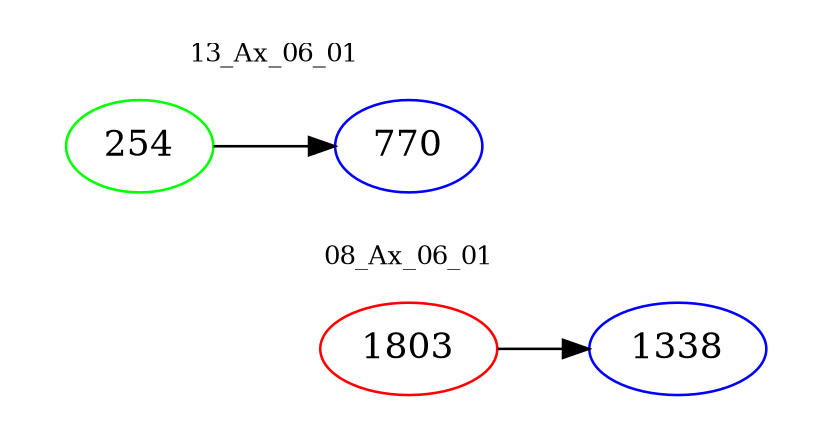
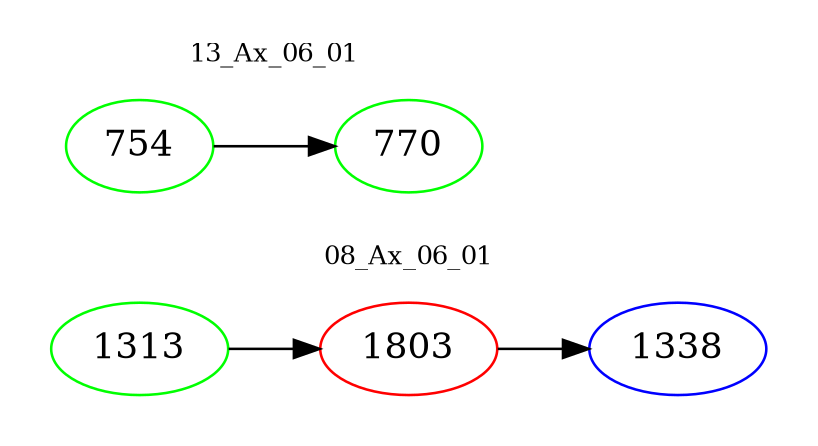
(140, 146) -> (140, 146)
(409, 146) -> (409, 146)
none -> (140, 349)
